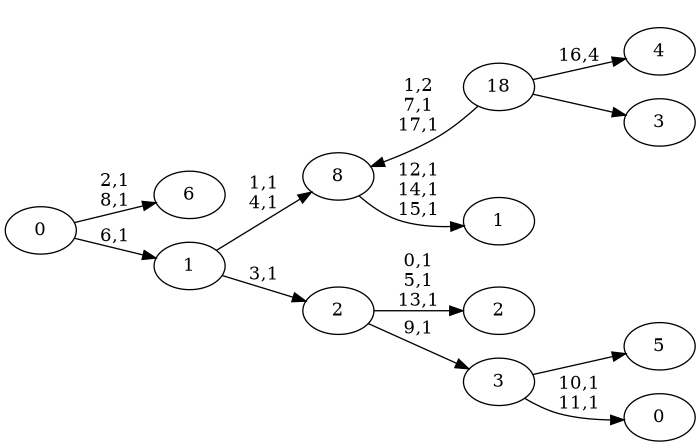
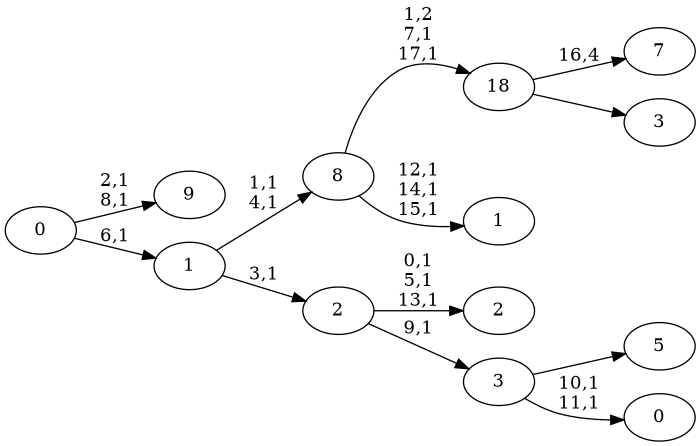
(660, 51) -> (660, 51)
(434, 139) -> (383, 83)
(190, 195) -> (190, 195)
